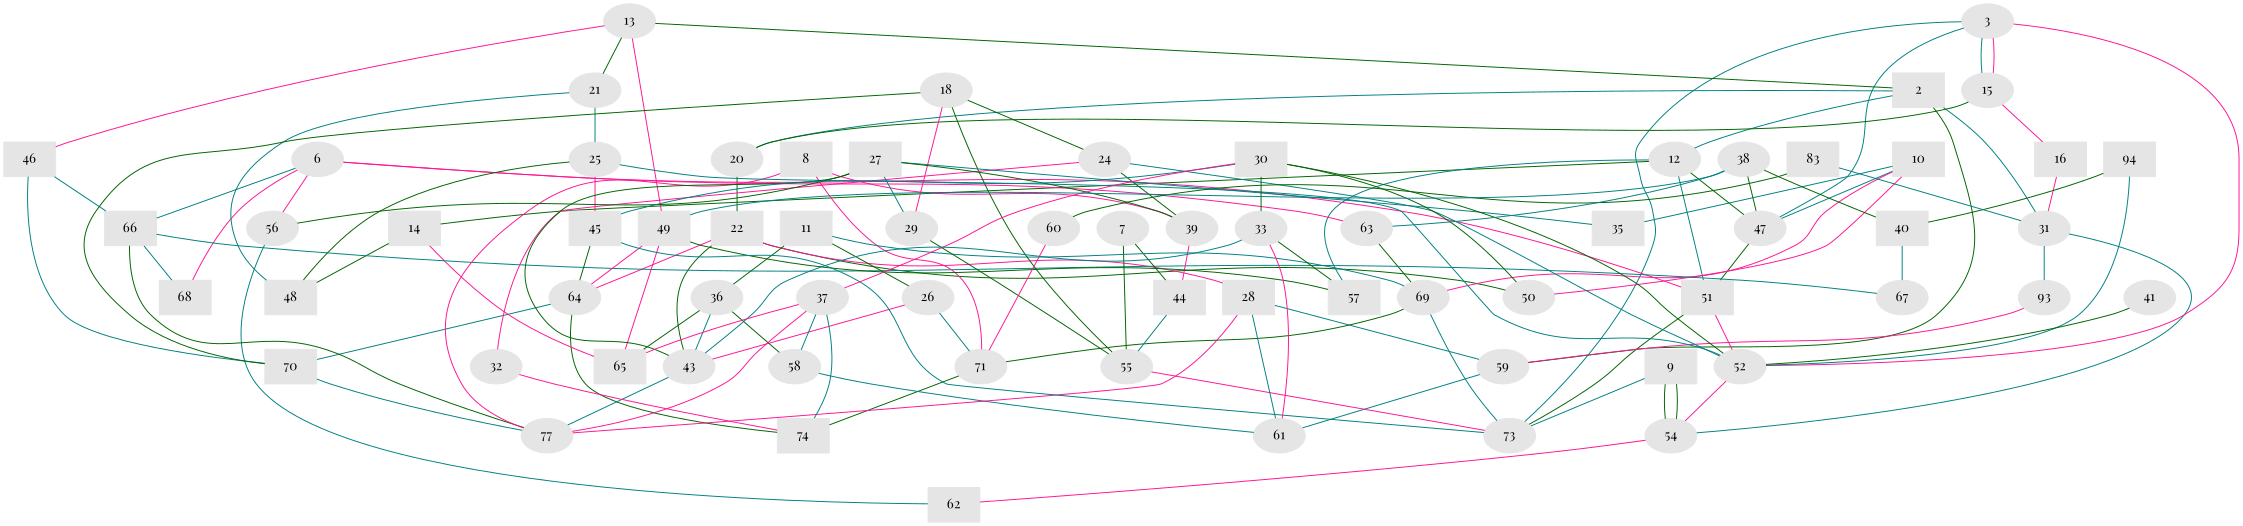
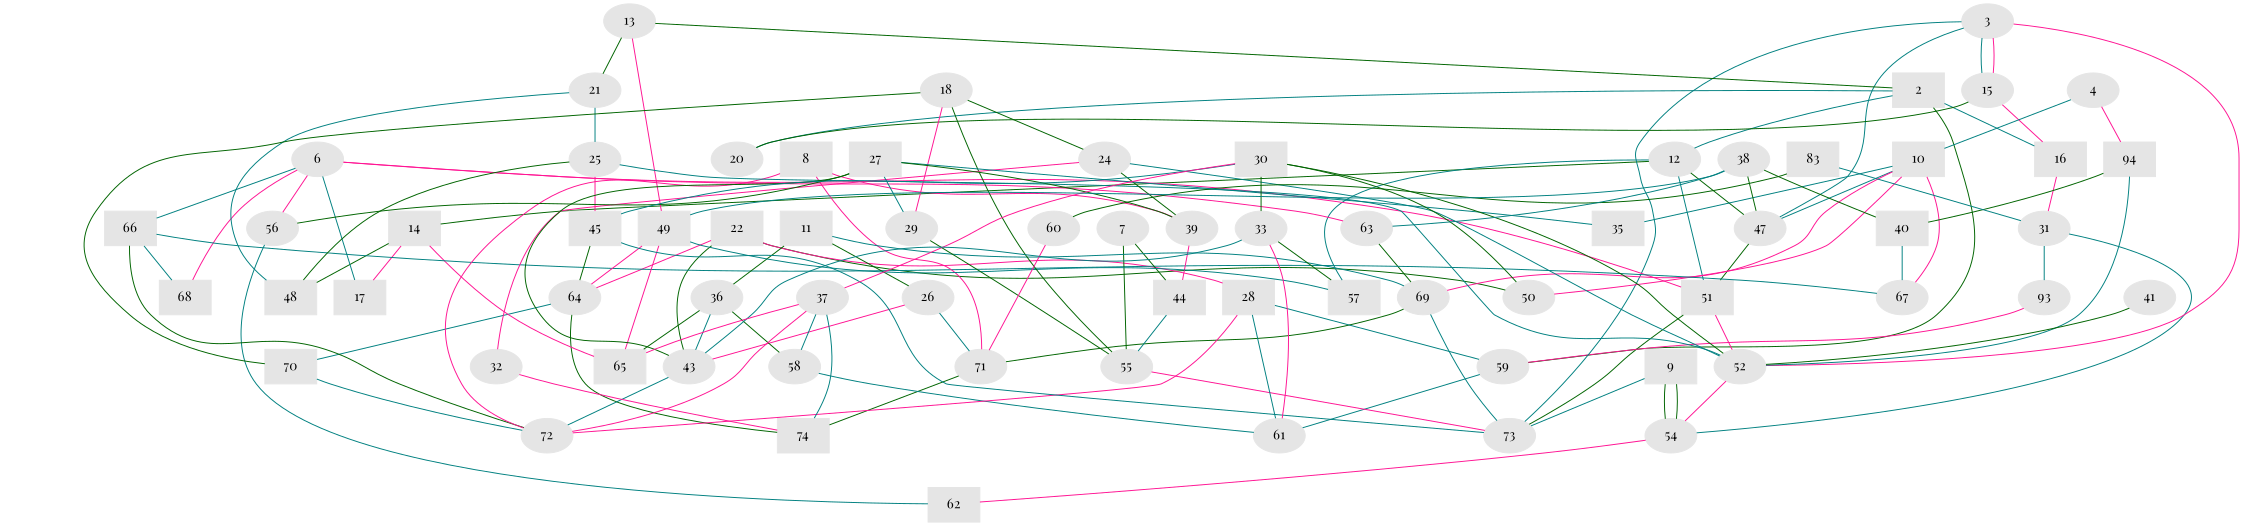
none -> (2093, 90)
(1996, 154) -> (1989, 125)
(30, 159) -> none
(737, 194) -> none
none -> (1939, 232)
(1009, 271) -> (1009, 271)
none -> (360, 298)
(547, 436) -> (547, 436)
